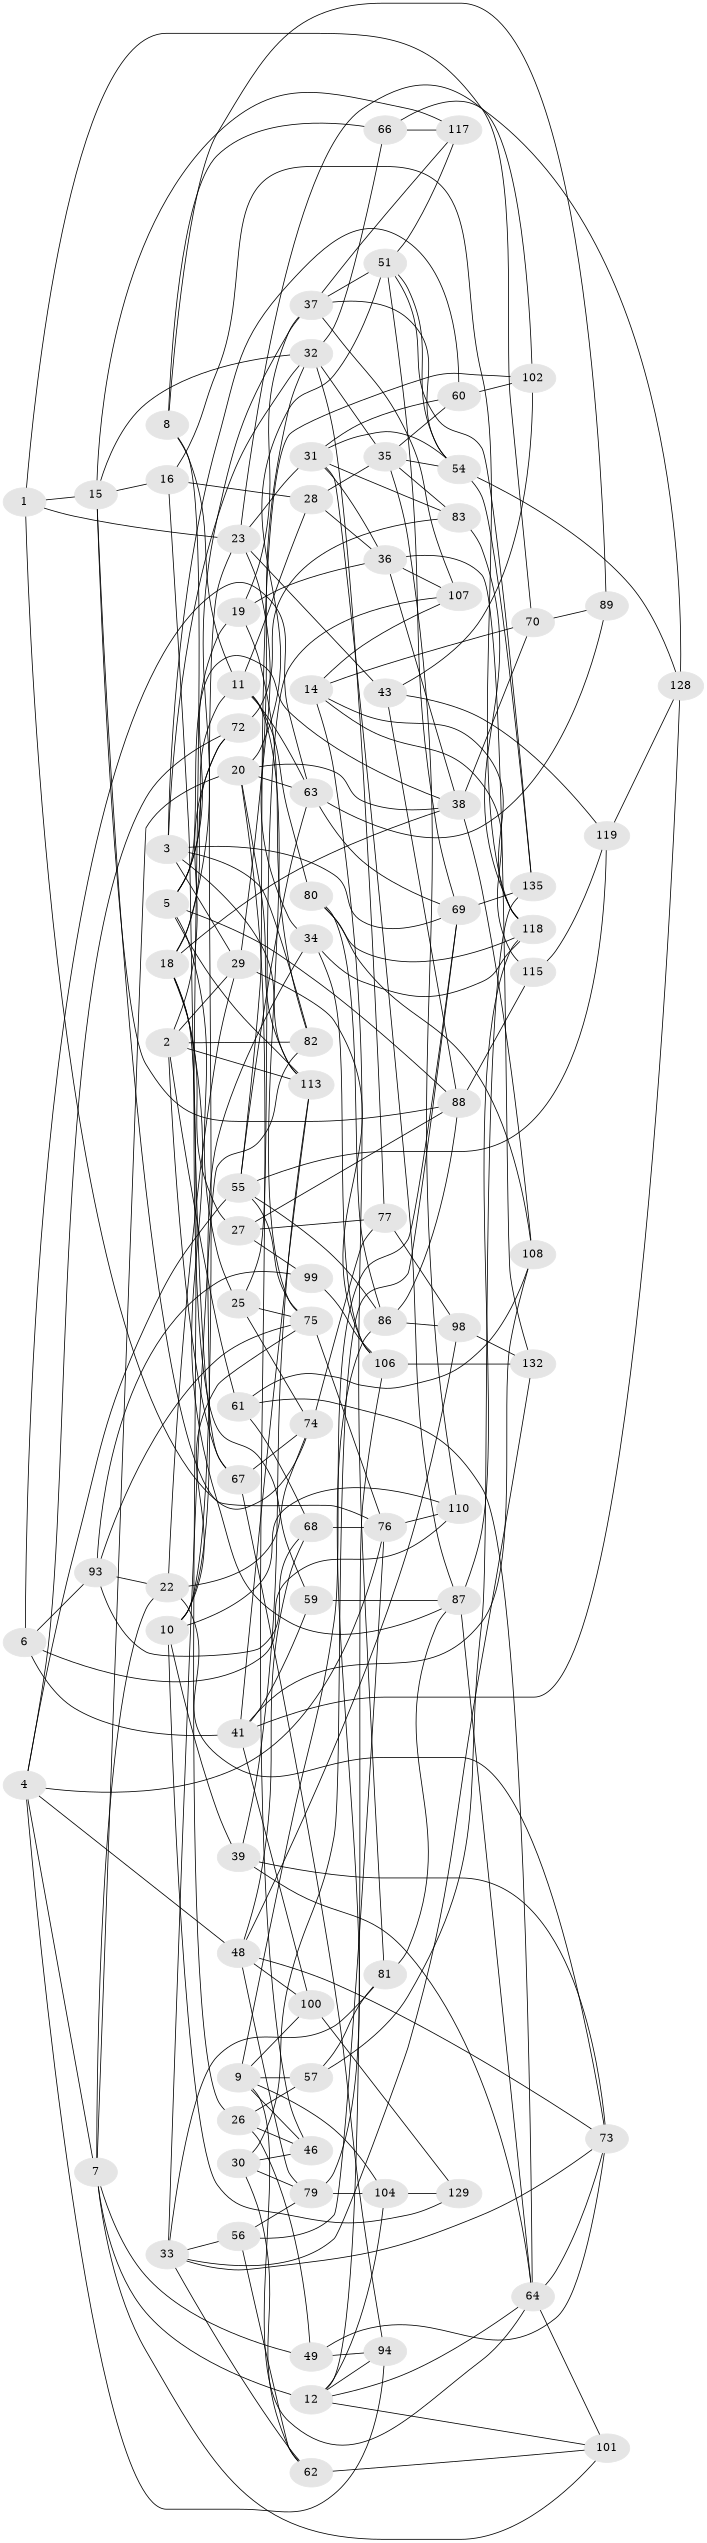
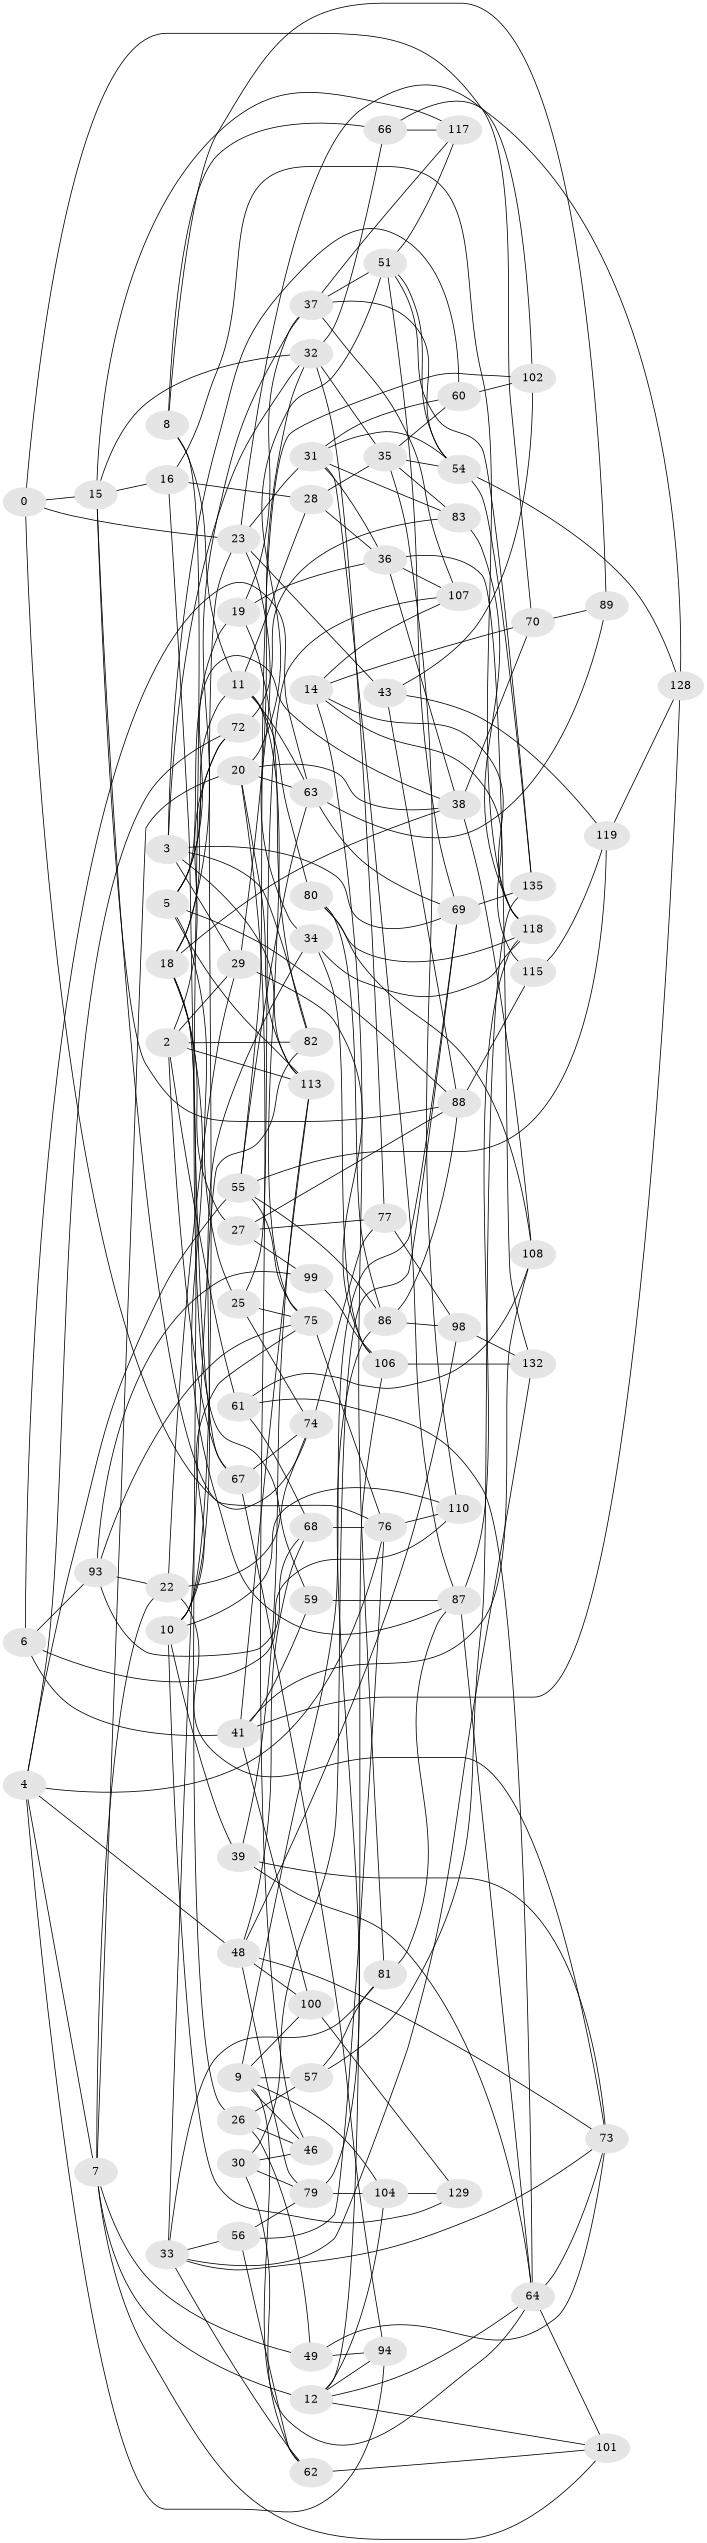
(25, 502) -> (25, 502)
